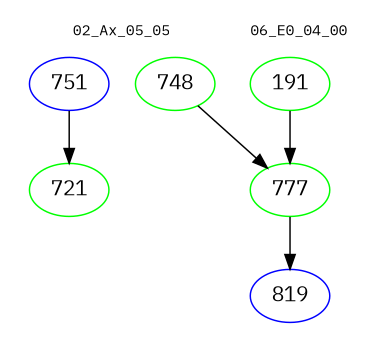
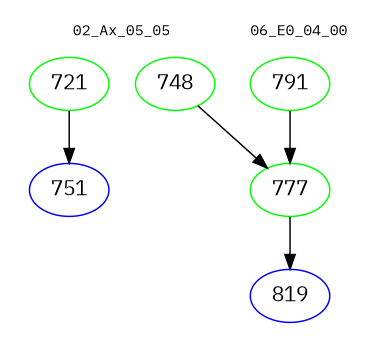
(290, 84) -> (290, 84)
(69, 130) -> (69, 130)
